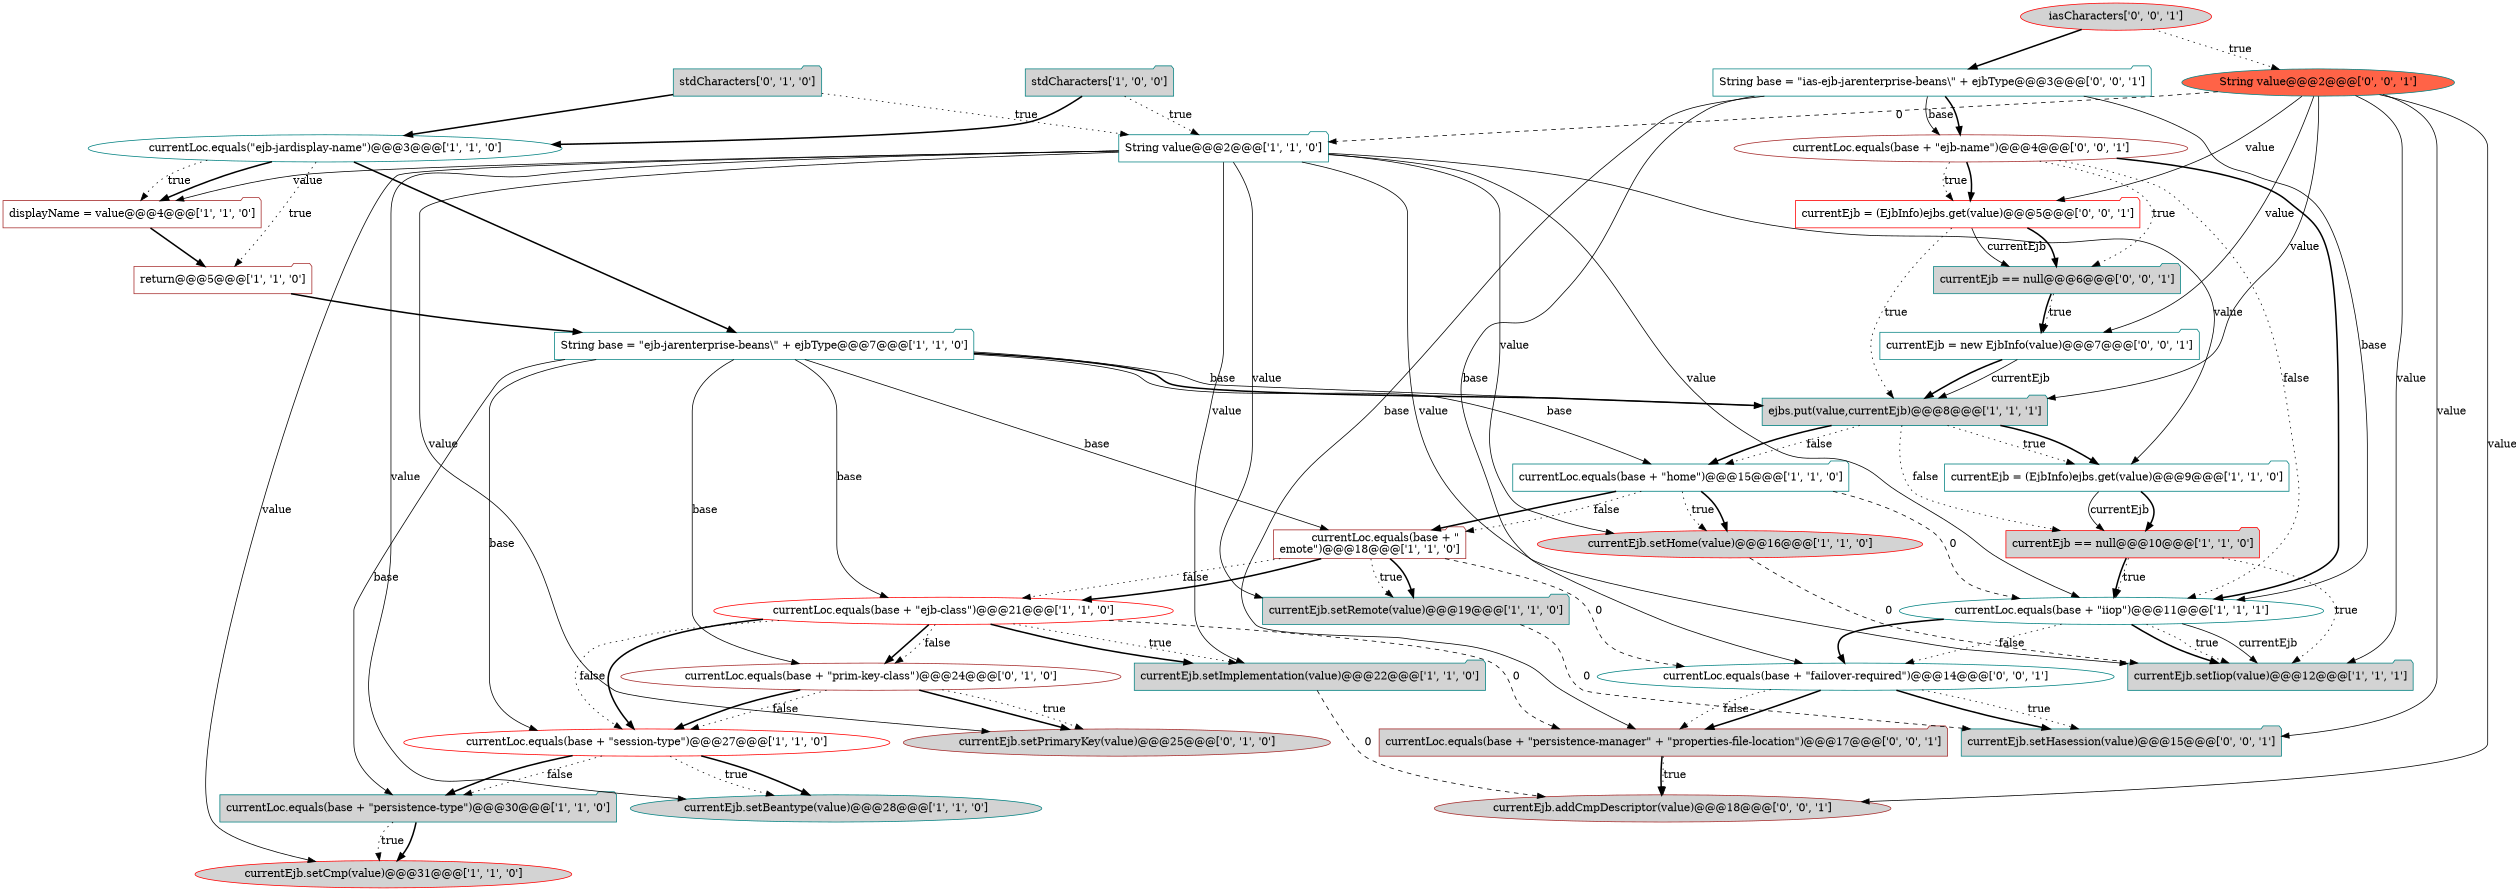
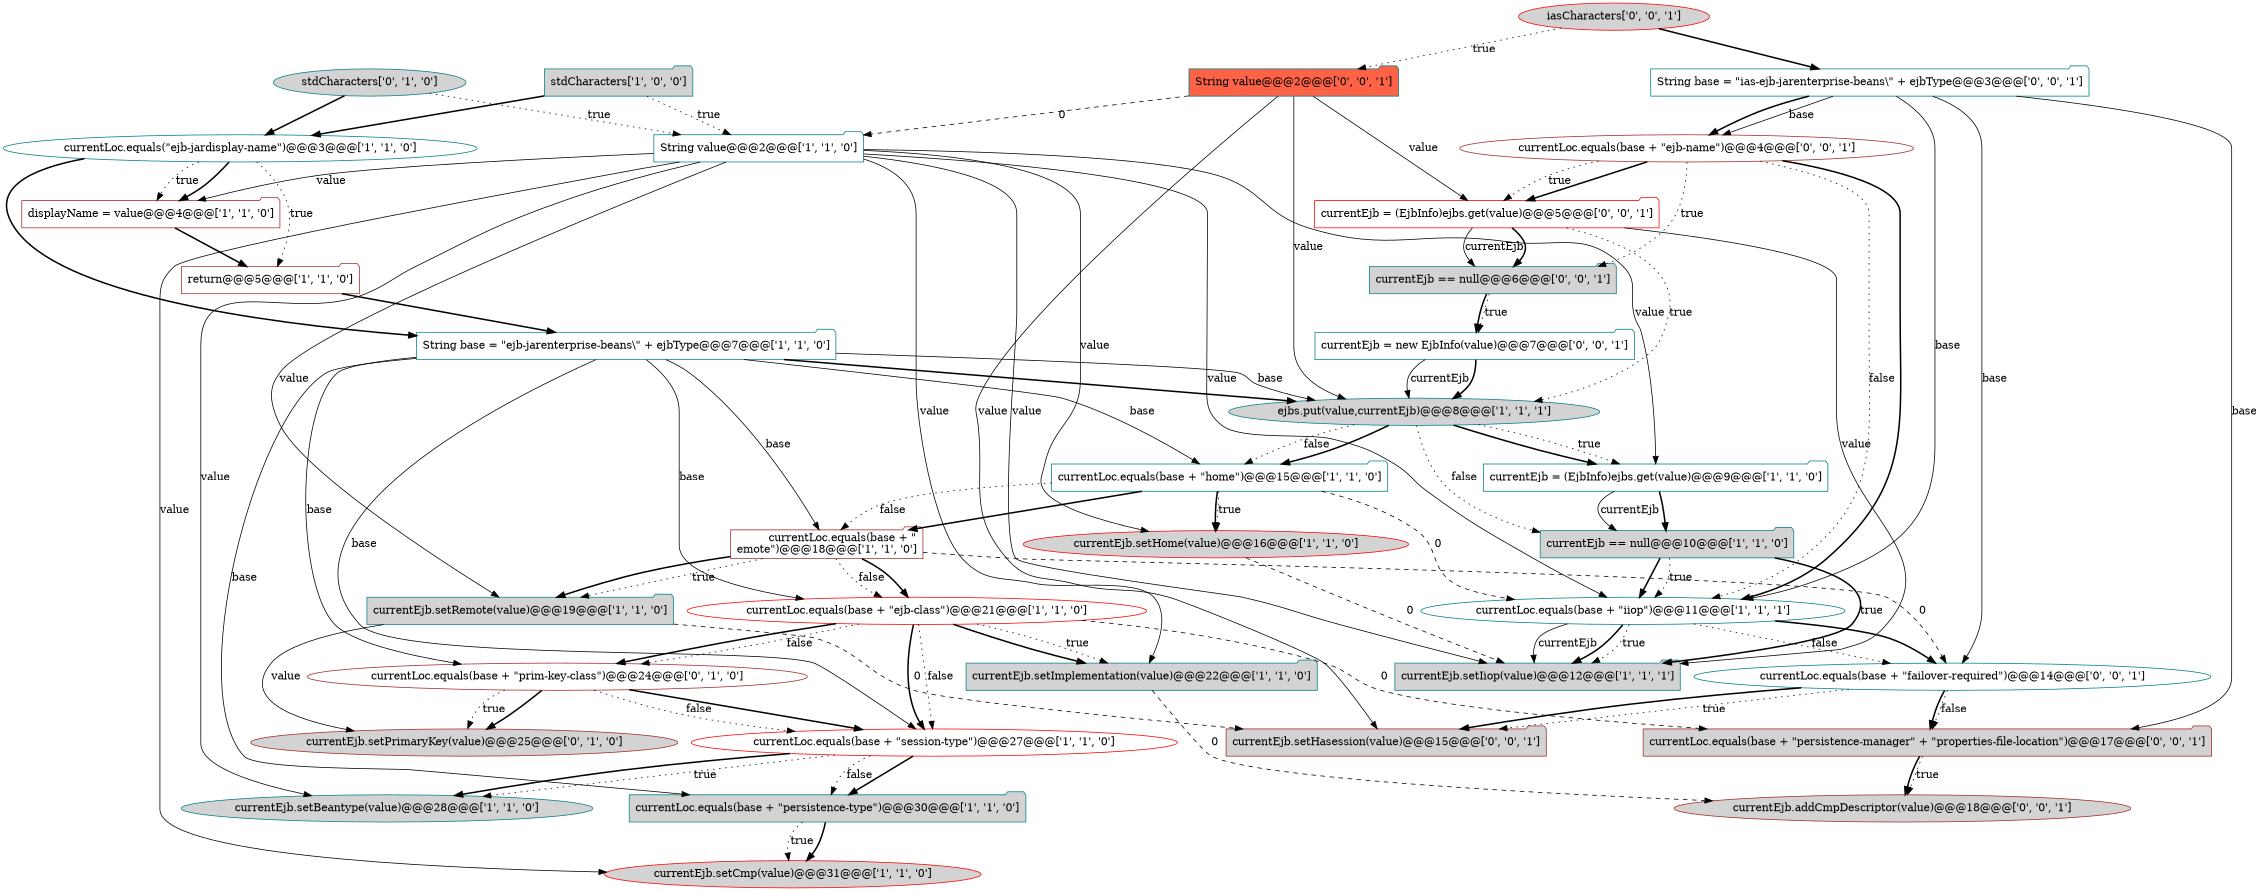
(747, 83) -> (370, 83)
(2318, 83) -> (1294, 83)
(2240, 239) -> none
(420, 321) -> (270, 665)
(2397, 377) -> (1844, 454)
(1905, 412) -> (1414, 412)
(2133, 544) -> (1667, 544)
(2319, 588) -> (1824, 636)
(2488, 695) -> none
(2121, 743) -> (1386, 743)
